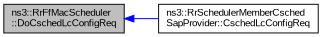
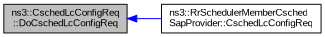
(64, 19) -> (65, 19)
